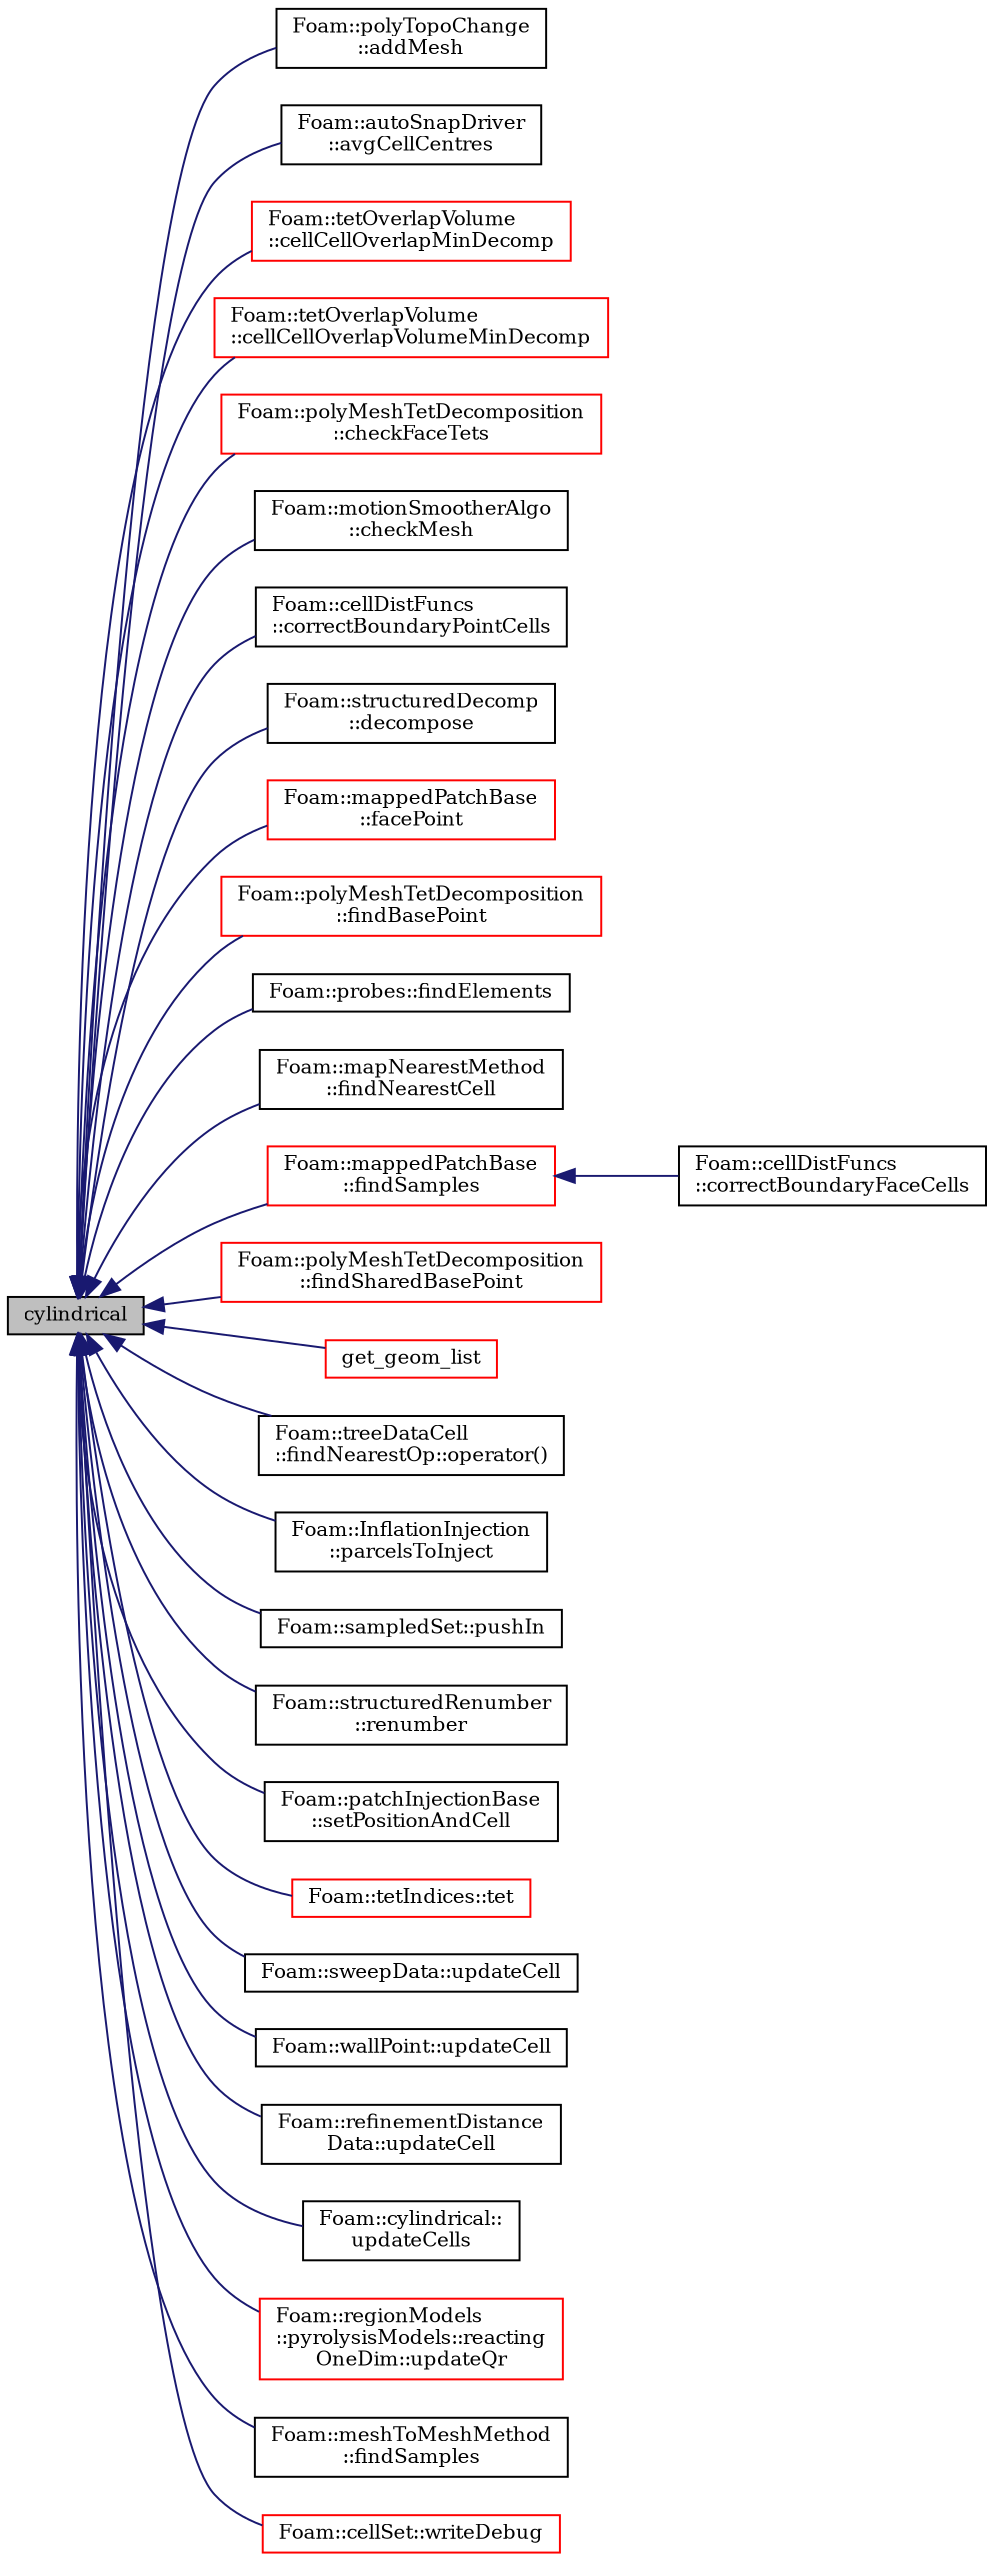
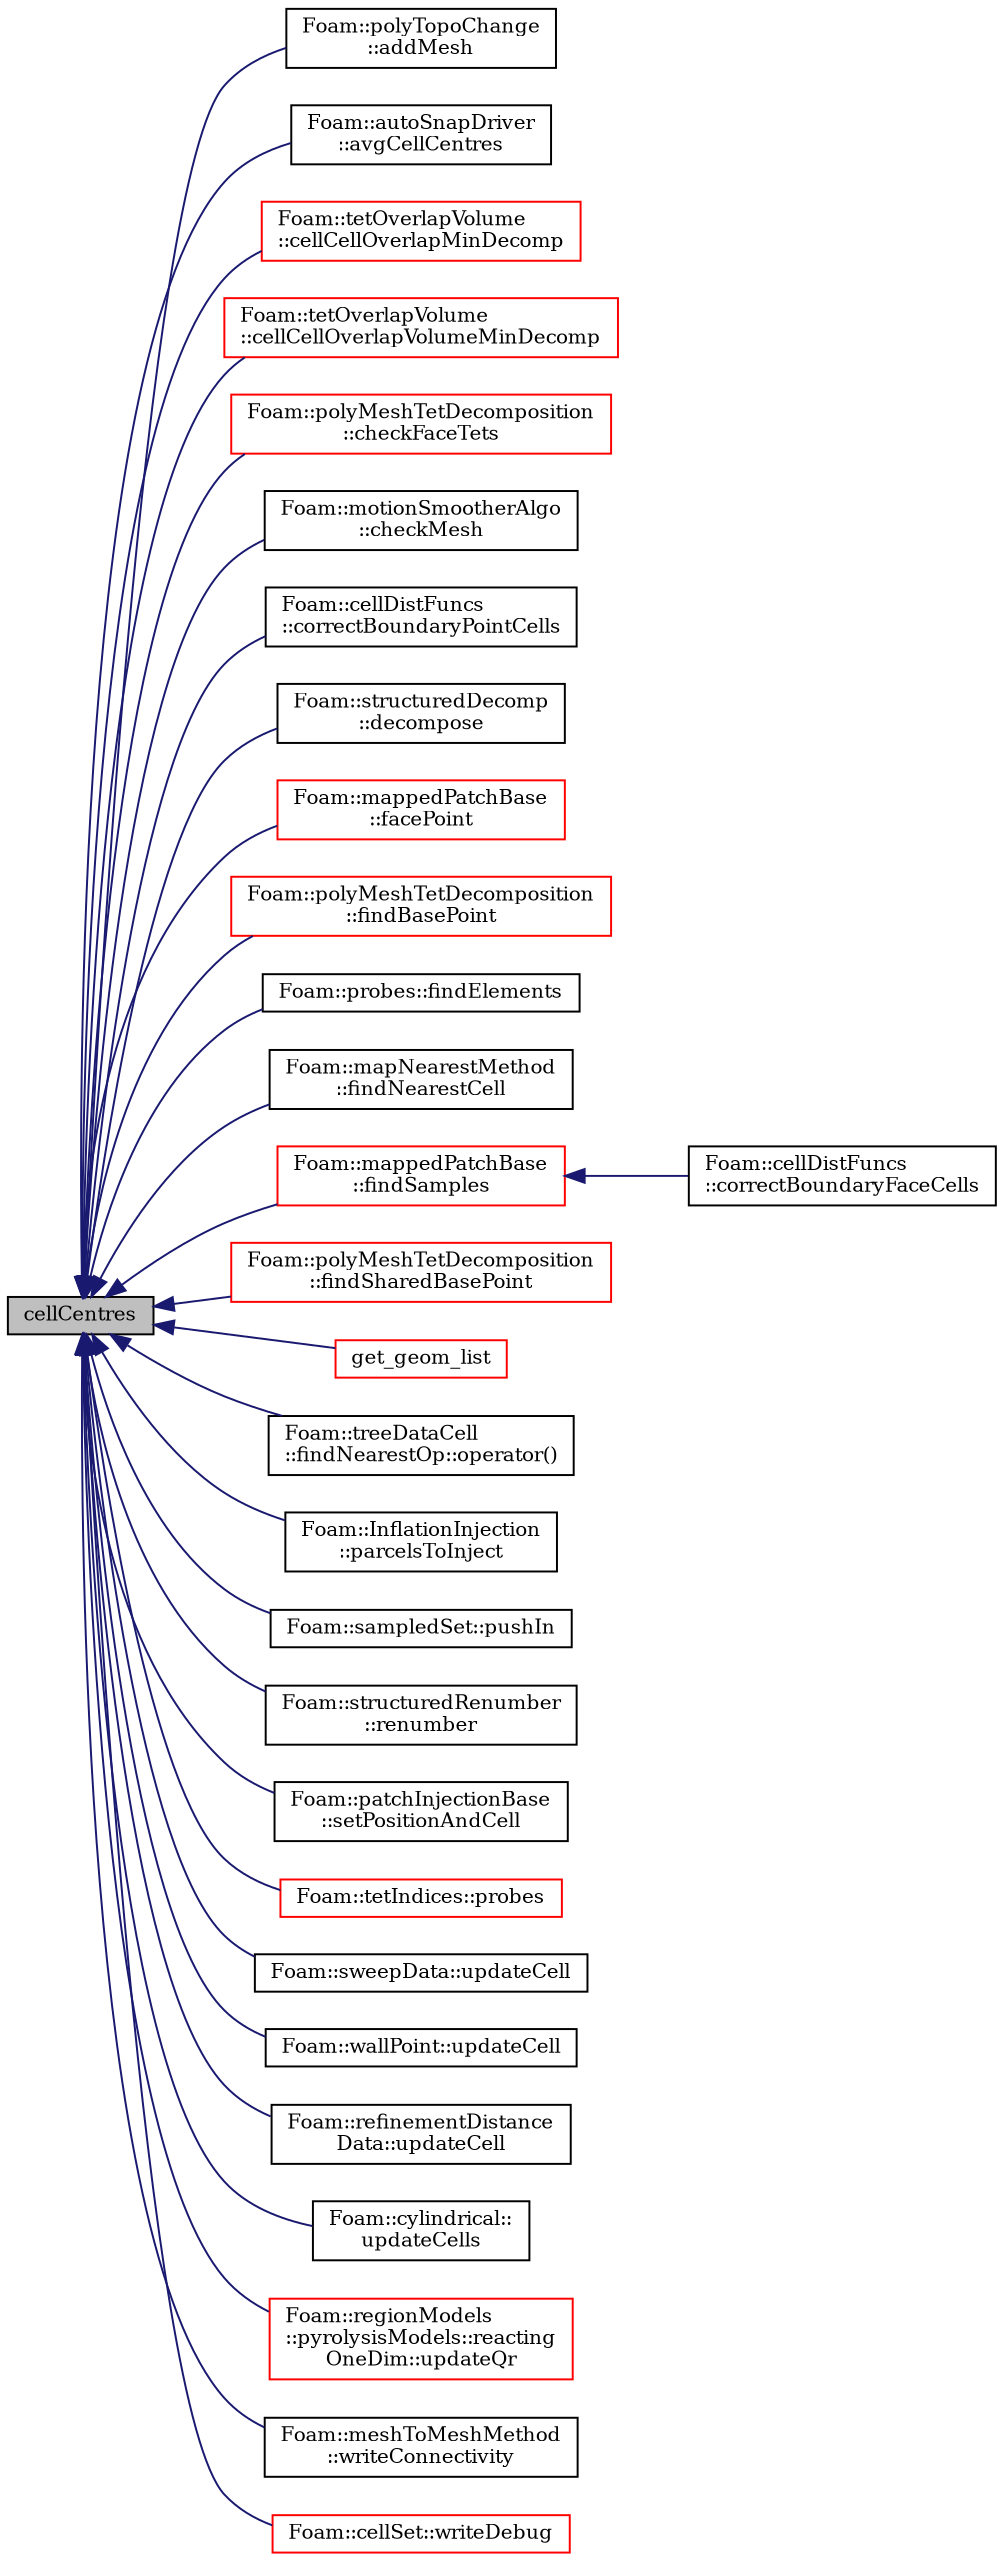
(76, 1316) -> (81, 1316)
(411, 1898) -> (421, 1898)
(411, 2447) -> (421, 2447)
